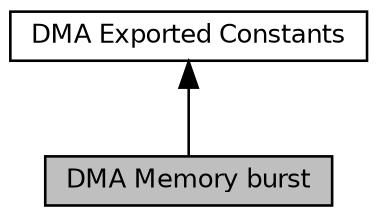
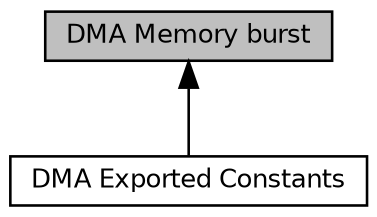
(189, 122) -> (189, 122)
